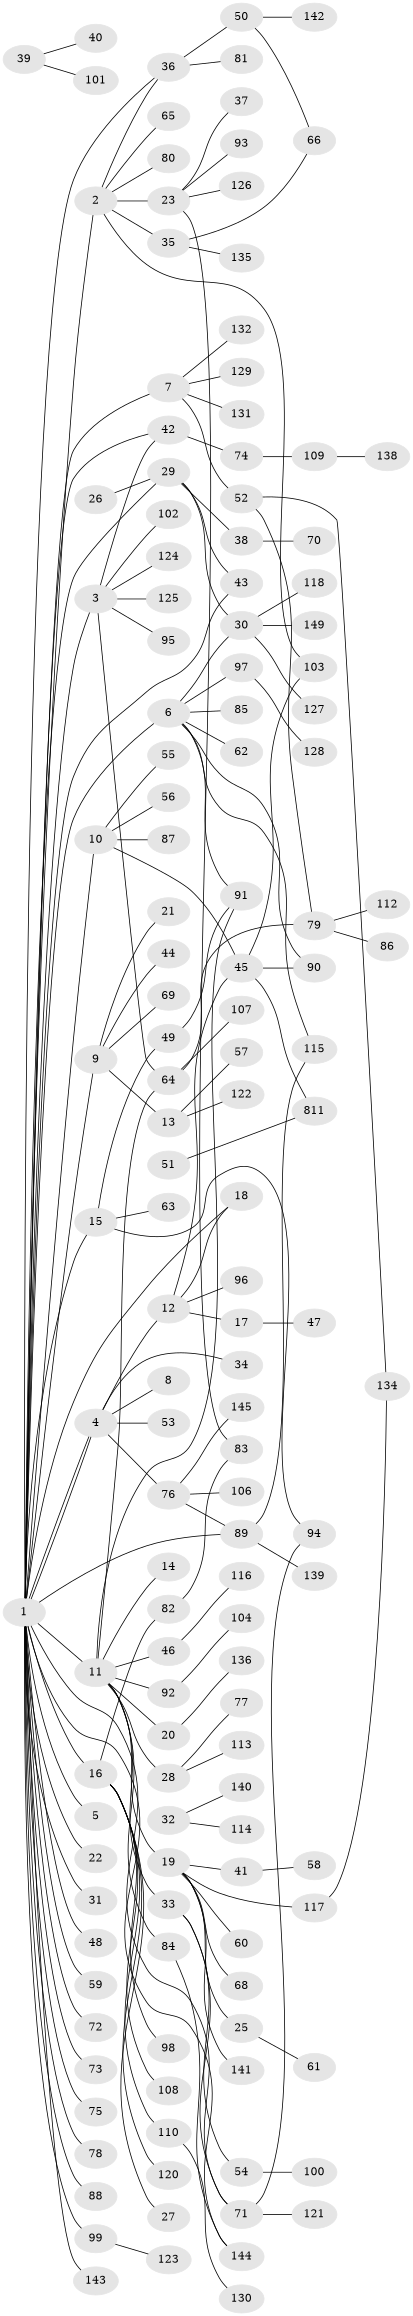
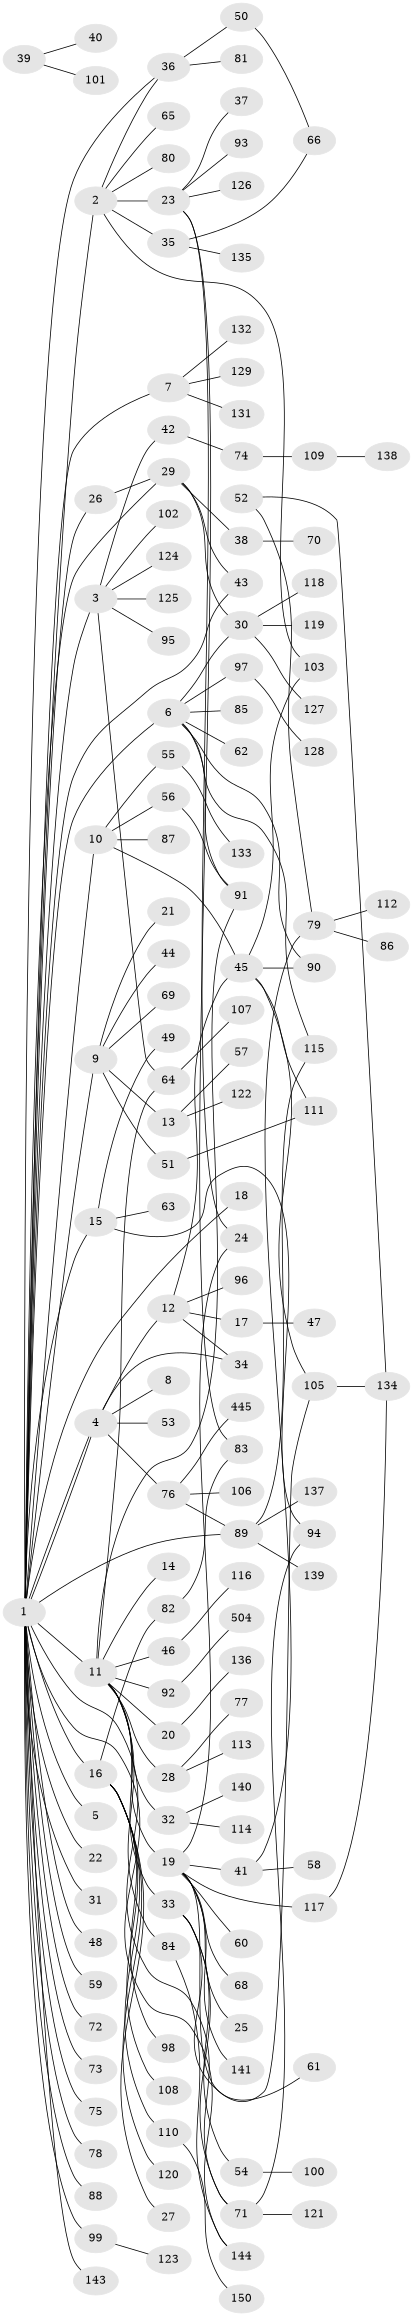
(314, 17) -> none
(203, 436) -> none
(314, 626) -> (314, 626)
none -> (242, 854)
(232, 938) -> (276, 1376)
(208, 952) -> (198, 830)
(39, 993) -> (39, 1053)
(314, 1111) -> (314, 1111)
none -> (127, 1115)
none -> (242, 1239)
(206, 1245) -> (210, 1341)
none -> (314, 1386)
(242, 1408) -> (242, 1408)
none -> (314, 1492)
(242, 1619) -> (242, 1619)
none -> (131, 1747)
(278, 2048) -> (201, 2026)
(242, 2299) -> (242, 2299)
